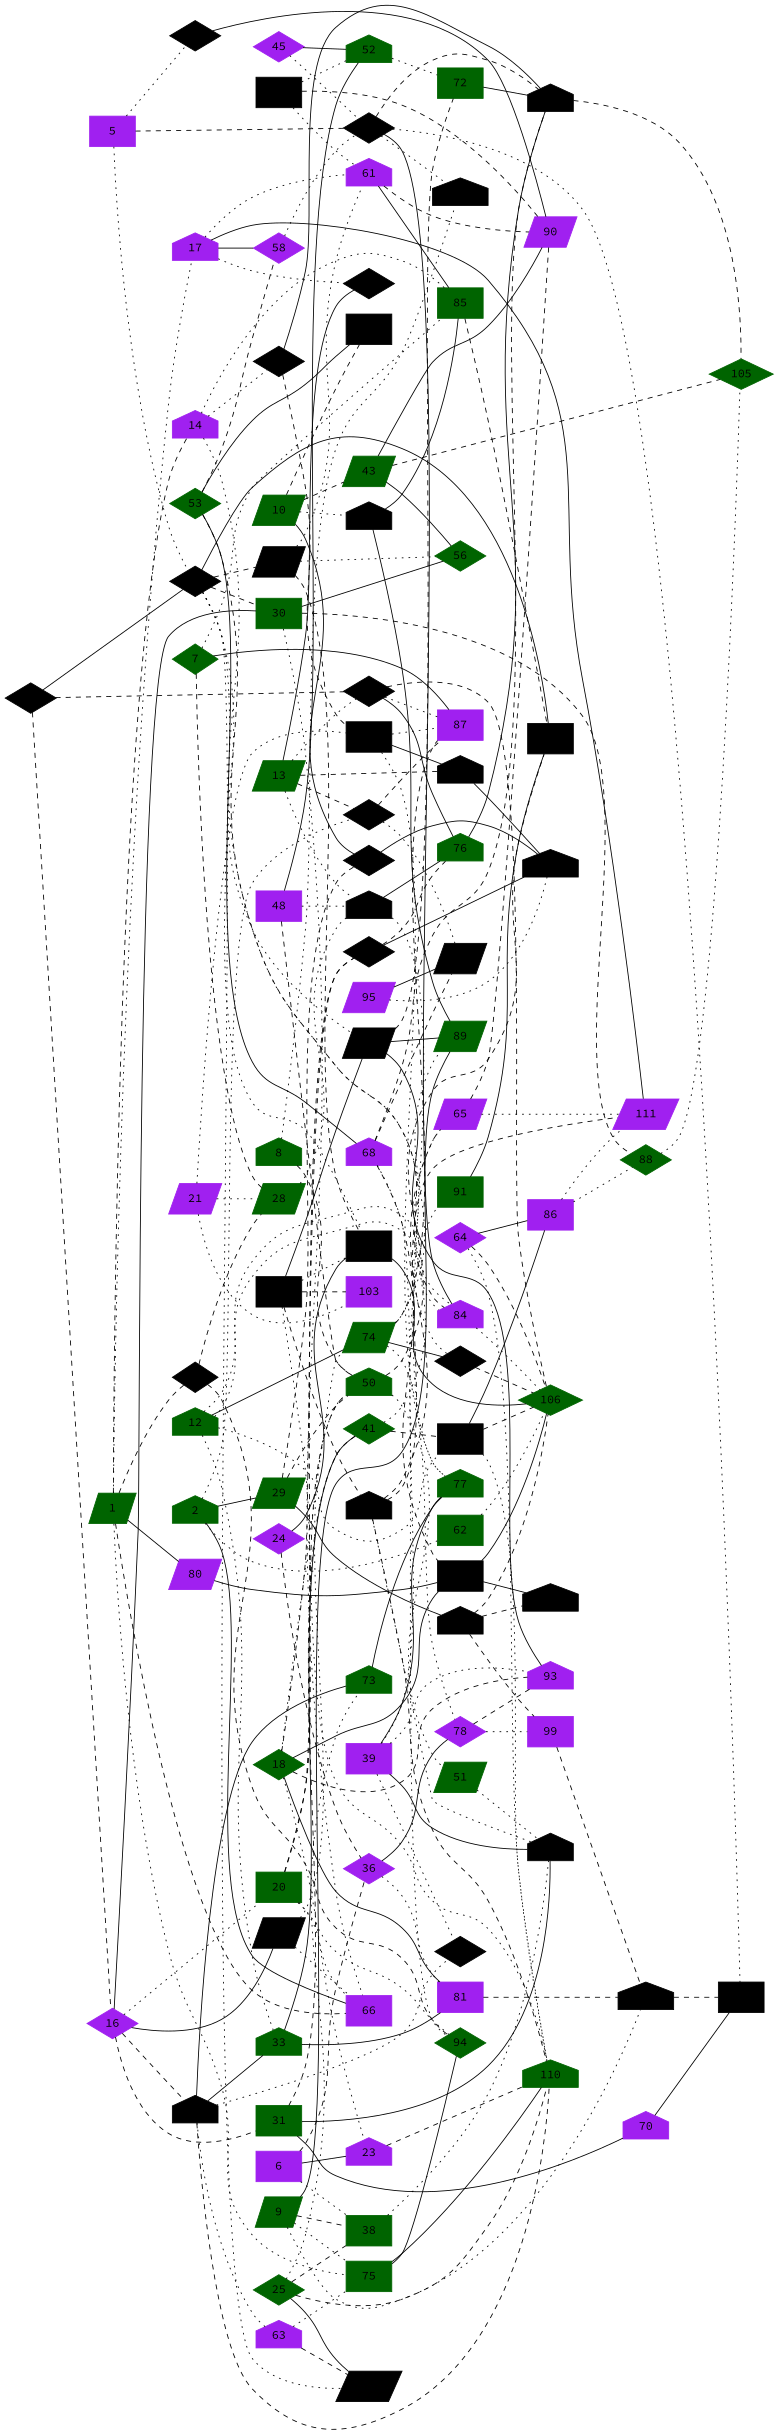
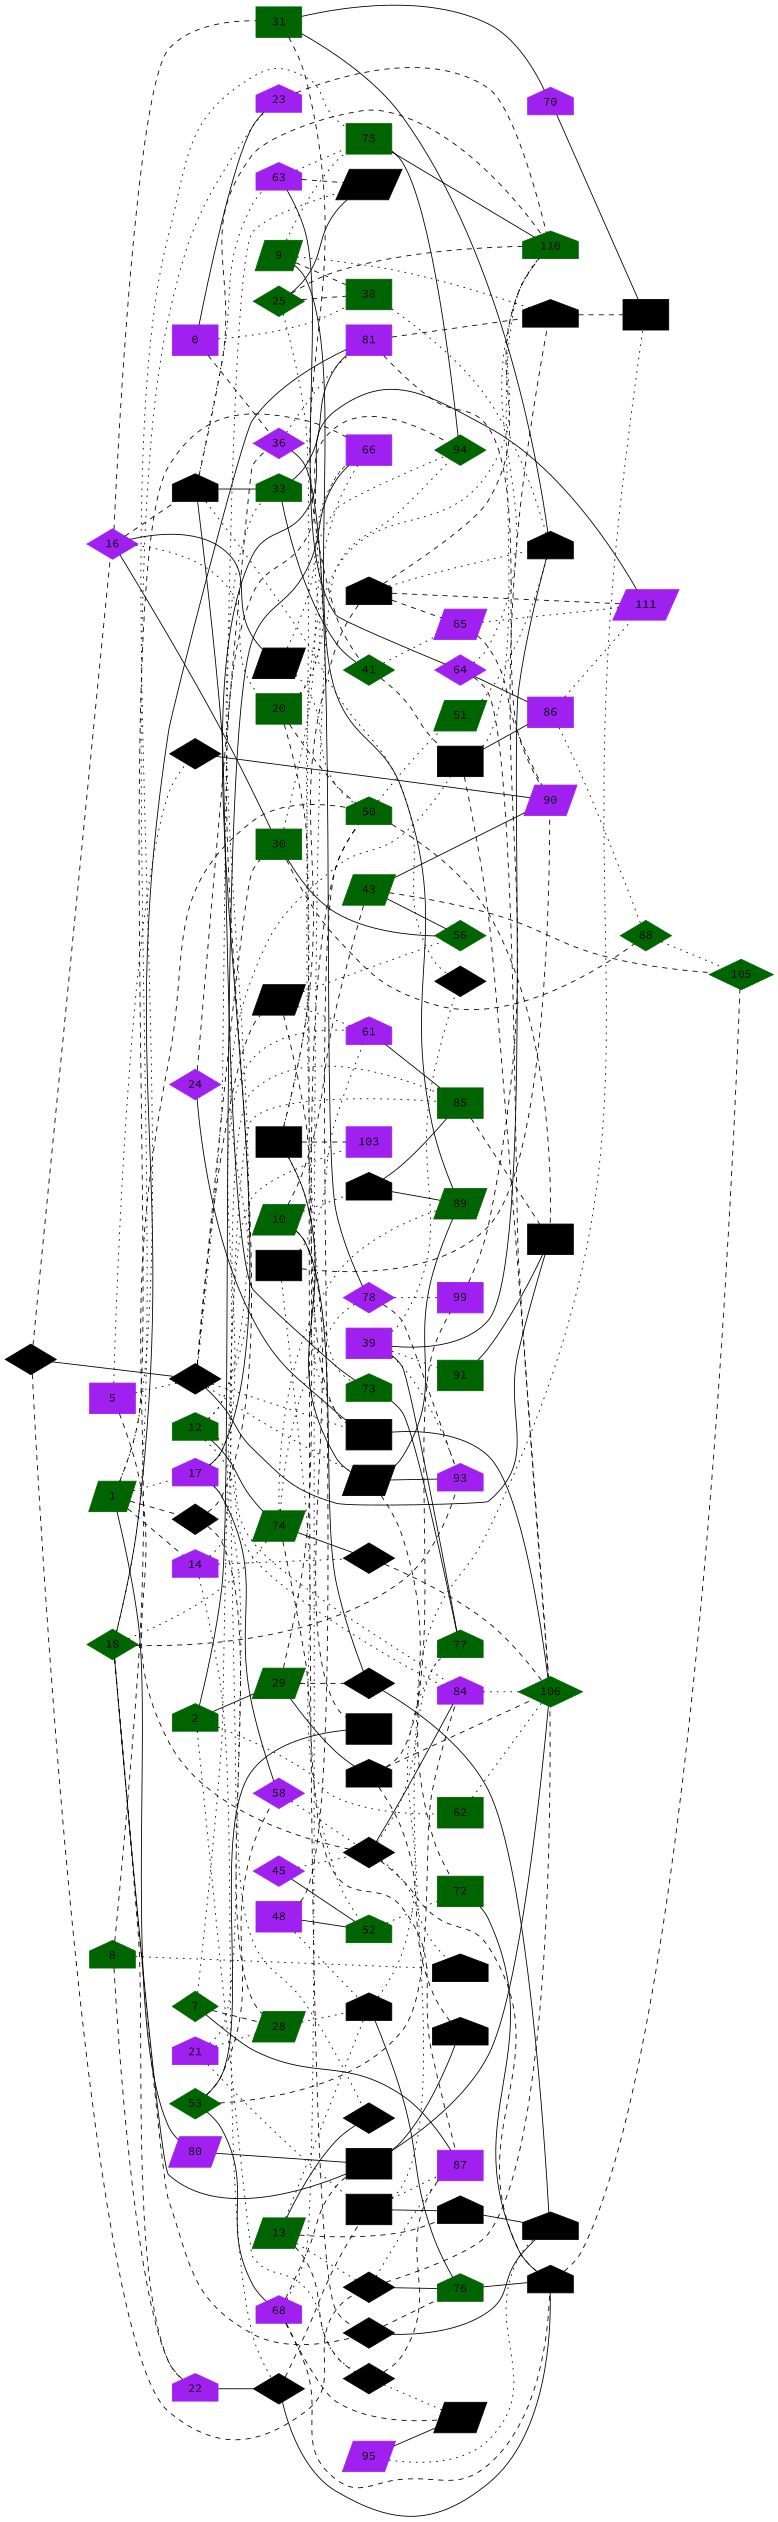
(456, 223) -> (496, 445)
none -> (312, 338)
(195, 1199) -> (195, 2052)
(279, 2166) -> (195, 340)
none -> (195, 2389)
